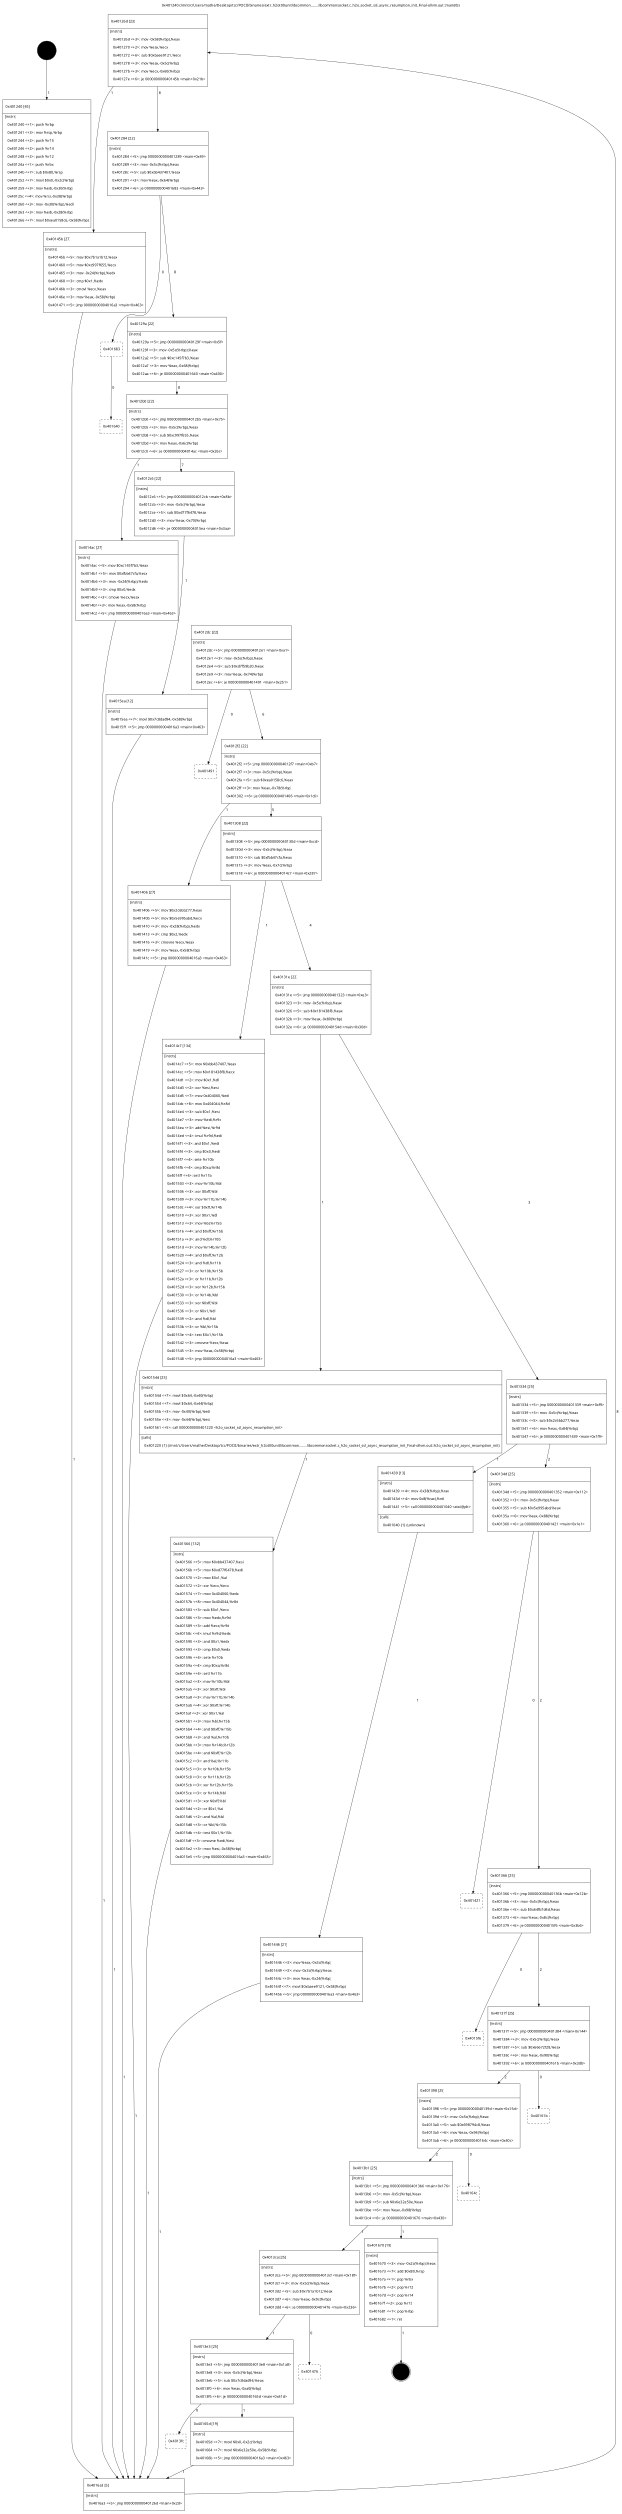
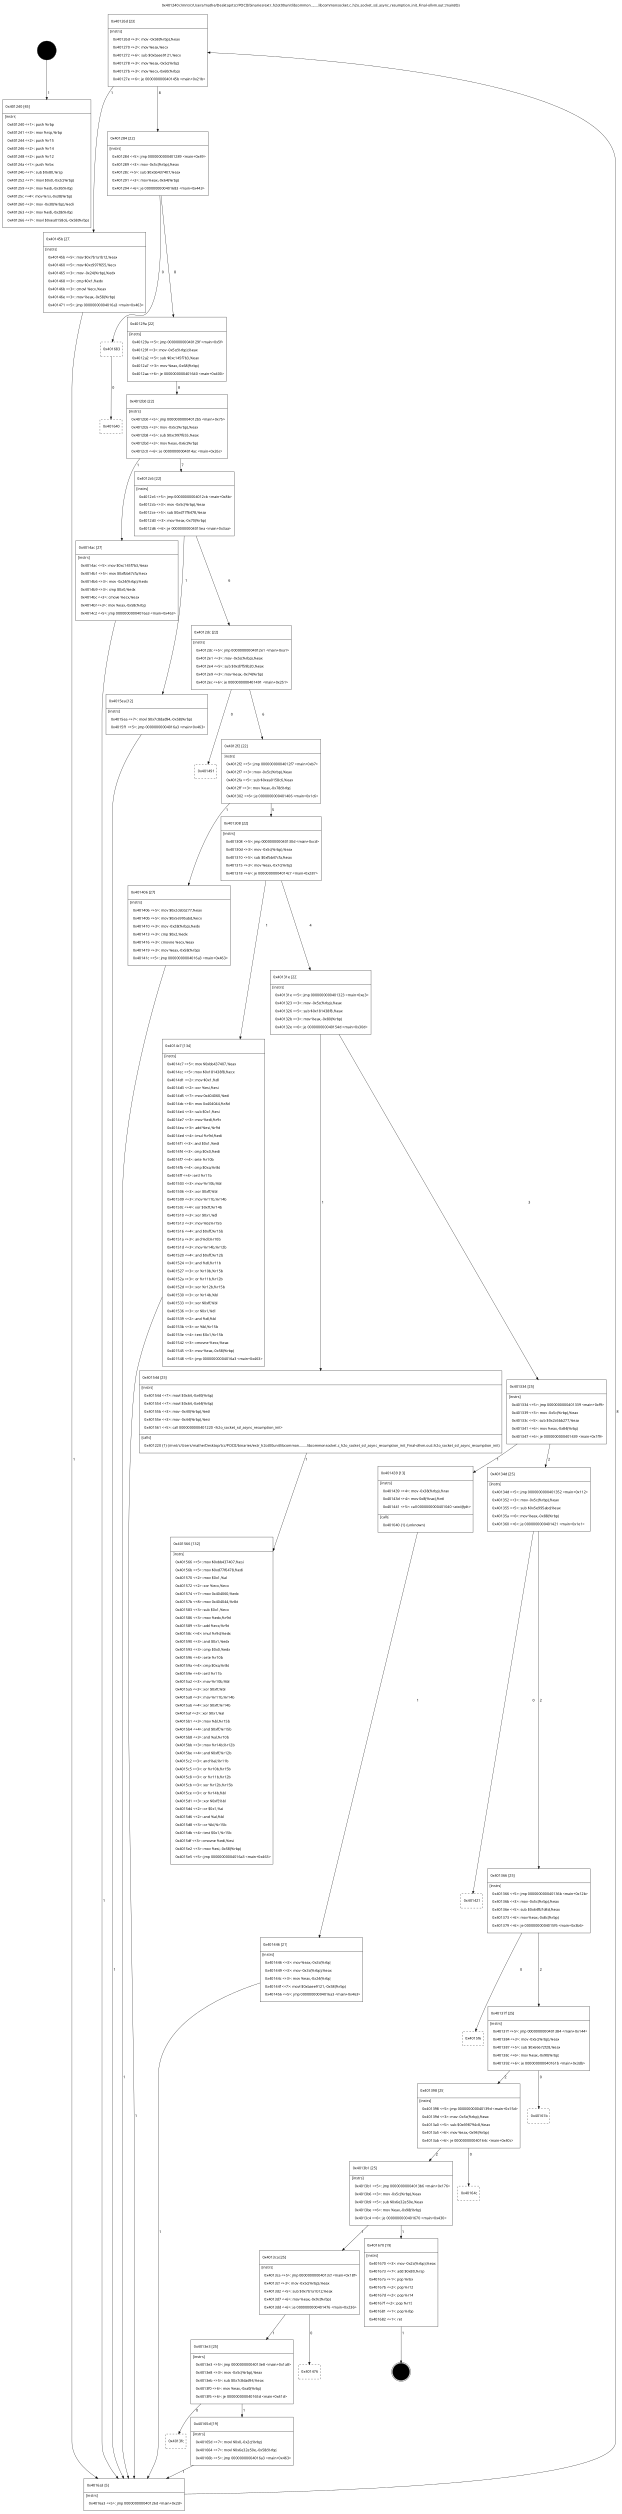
none -> (212, 580)
(146, 2151) -> none
